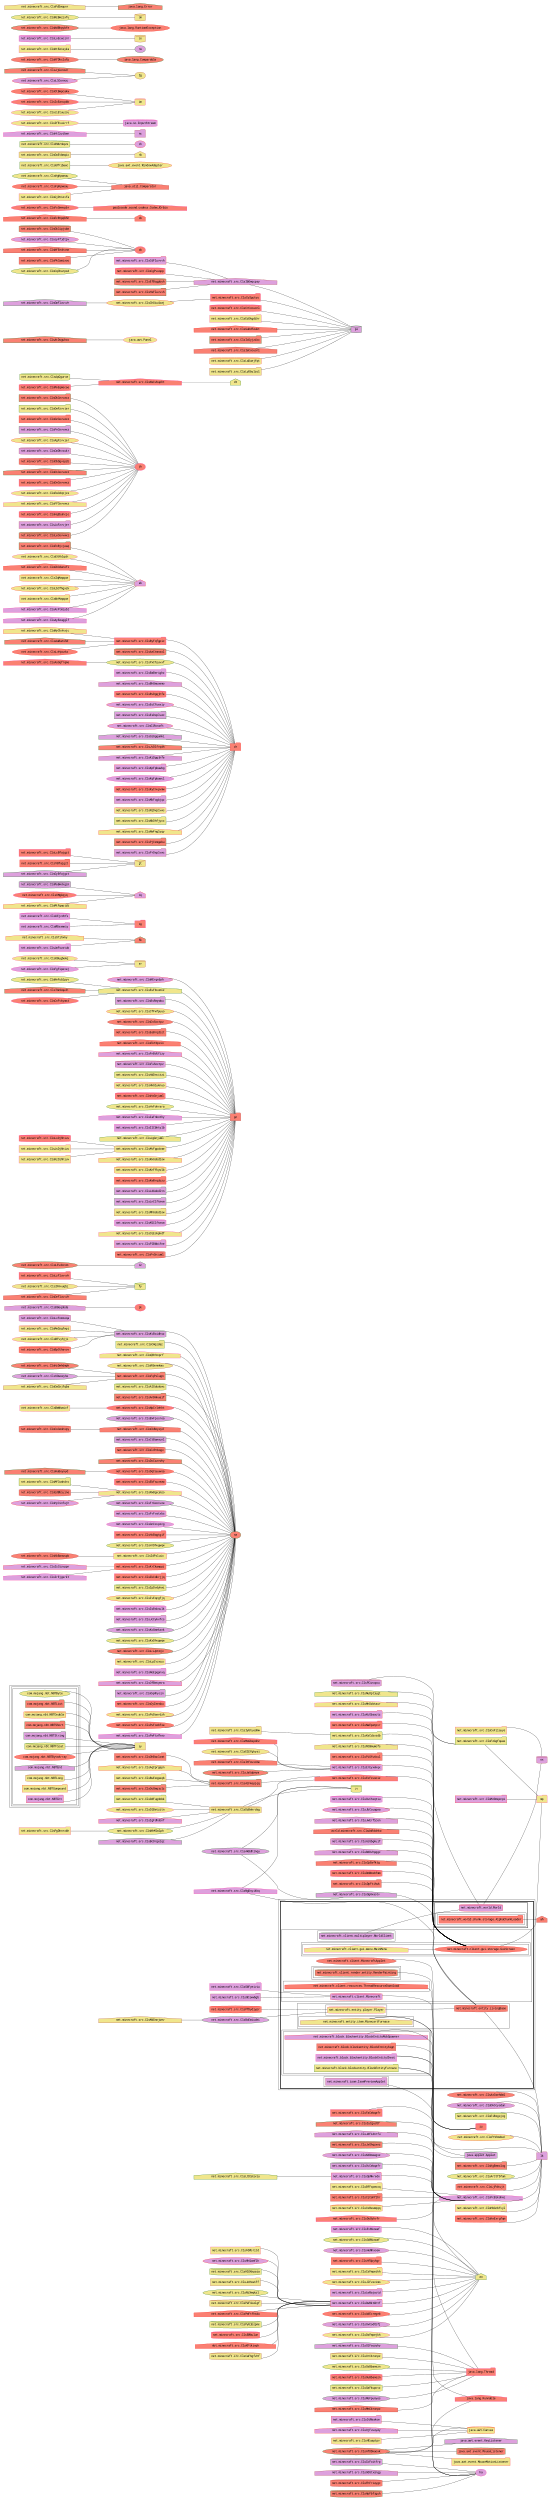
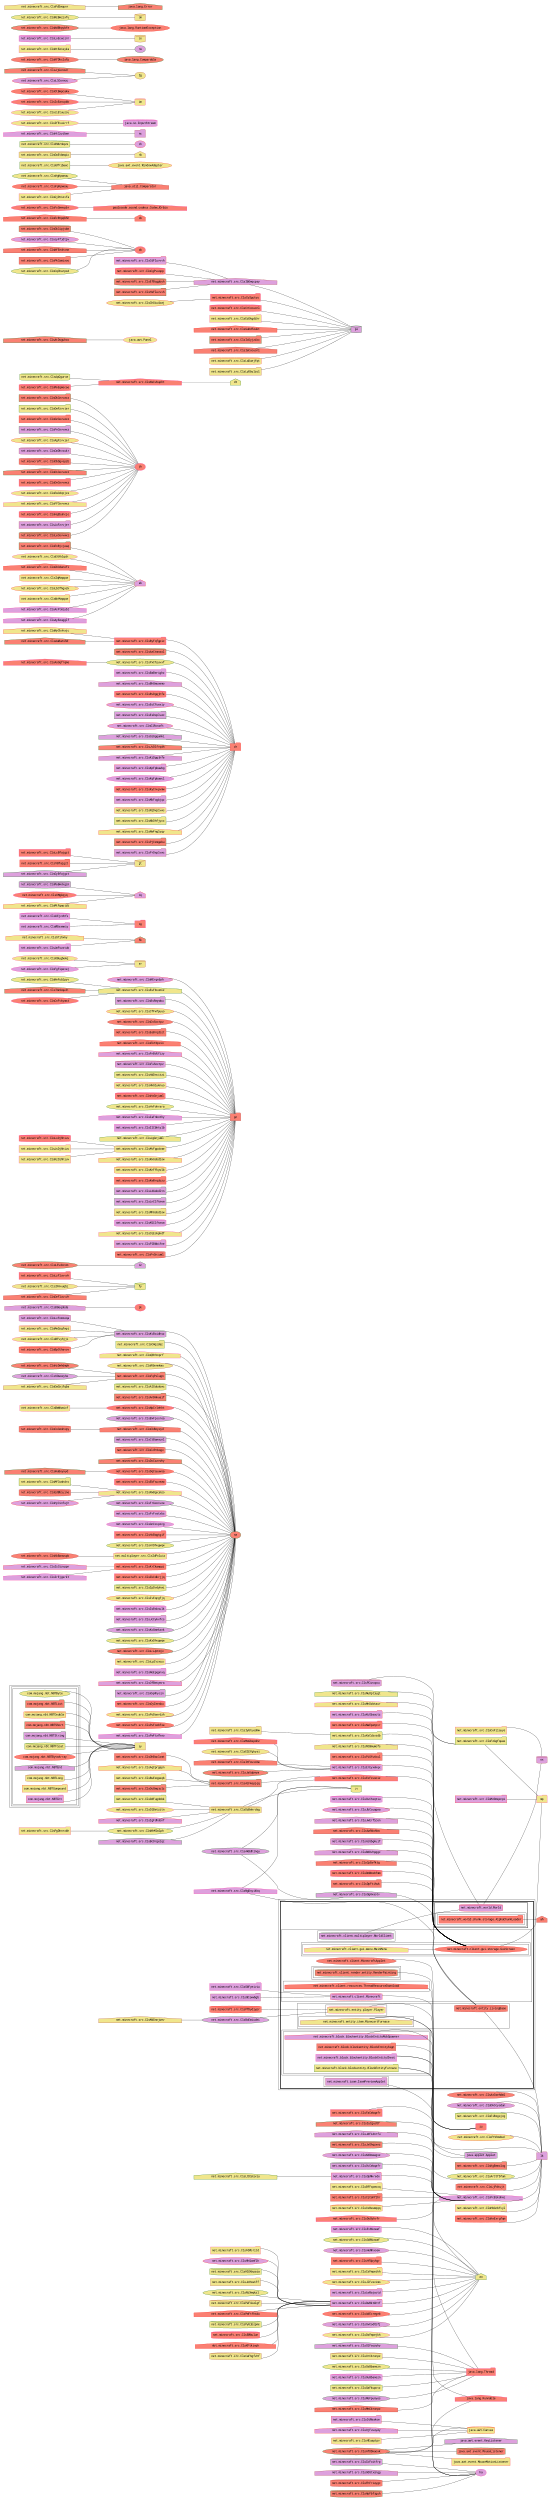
(45, 303) -> none
(45, 652) -> none
(140, 1556) -> (140, 1556)
(356, 1831) -> (356, 1831)
(420, 2009) -> (429, 2015)
(356, 2377) -> (356, 2377)
